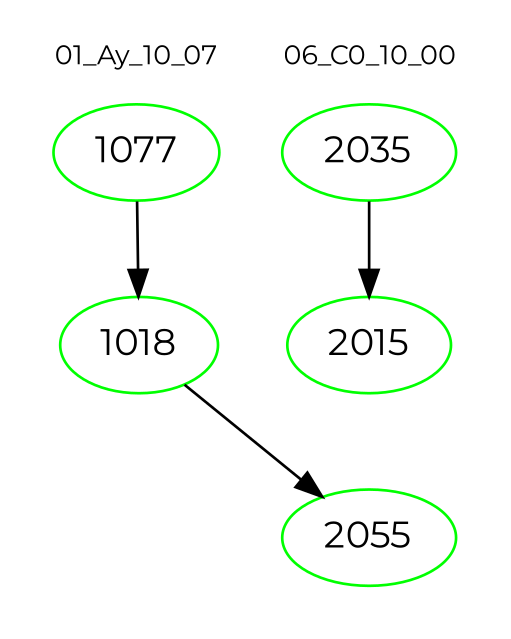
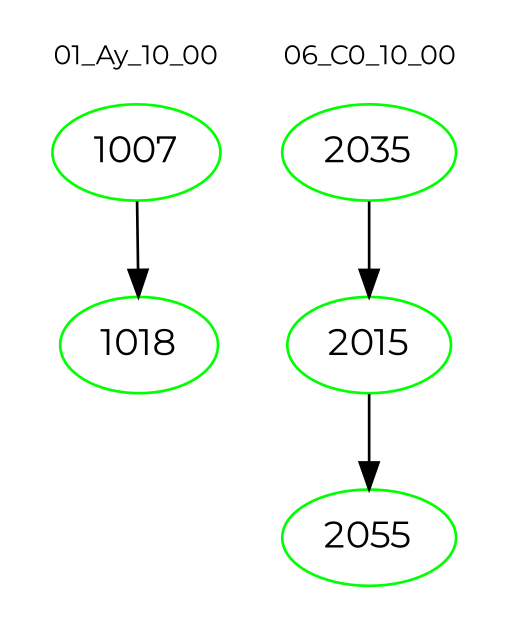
(136, 58) -> (136, 58)
(136, 152) -> (136, 152)
(243, 432) -> (369, 428)
